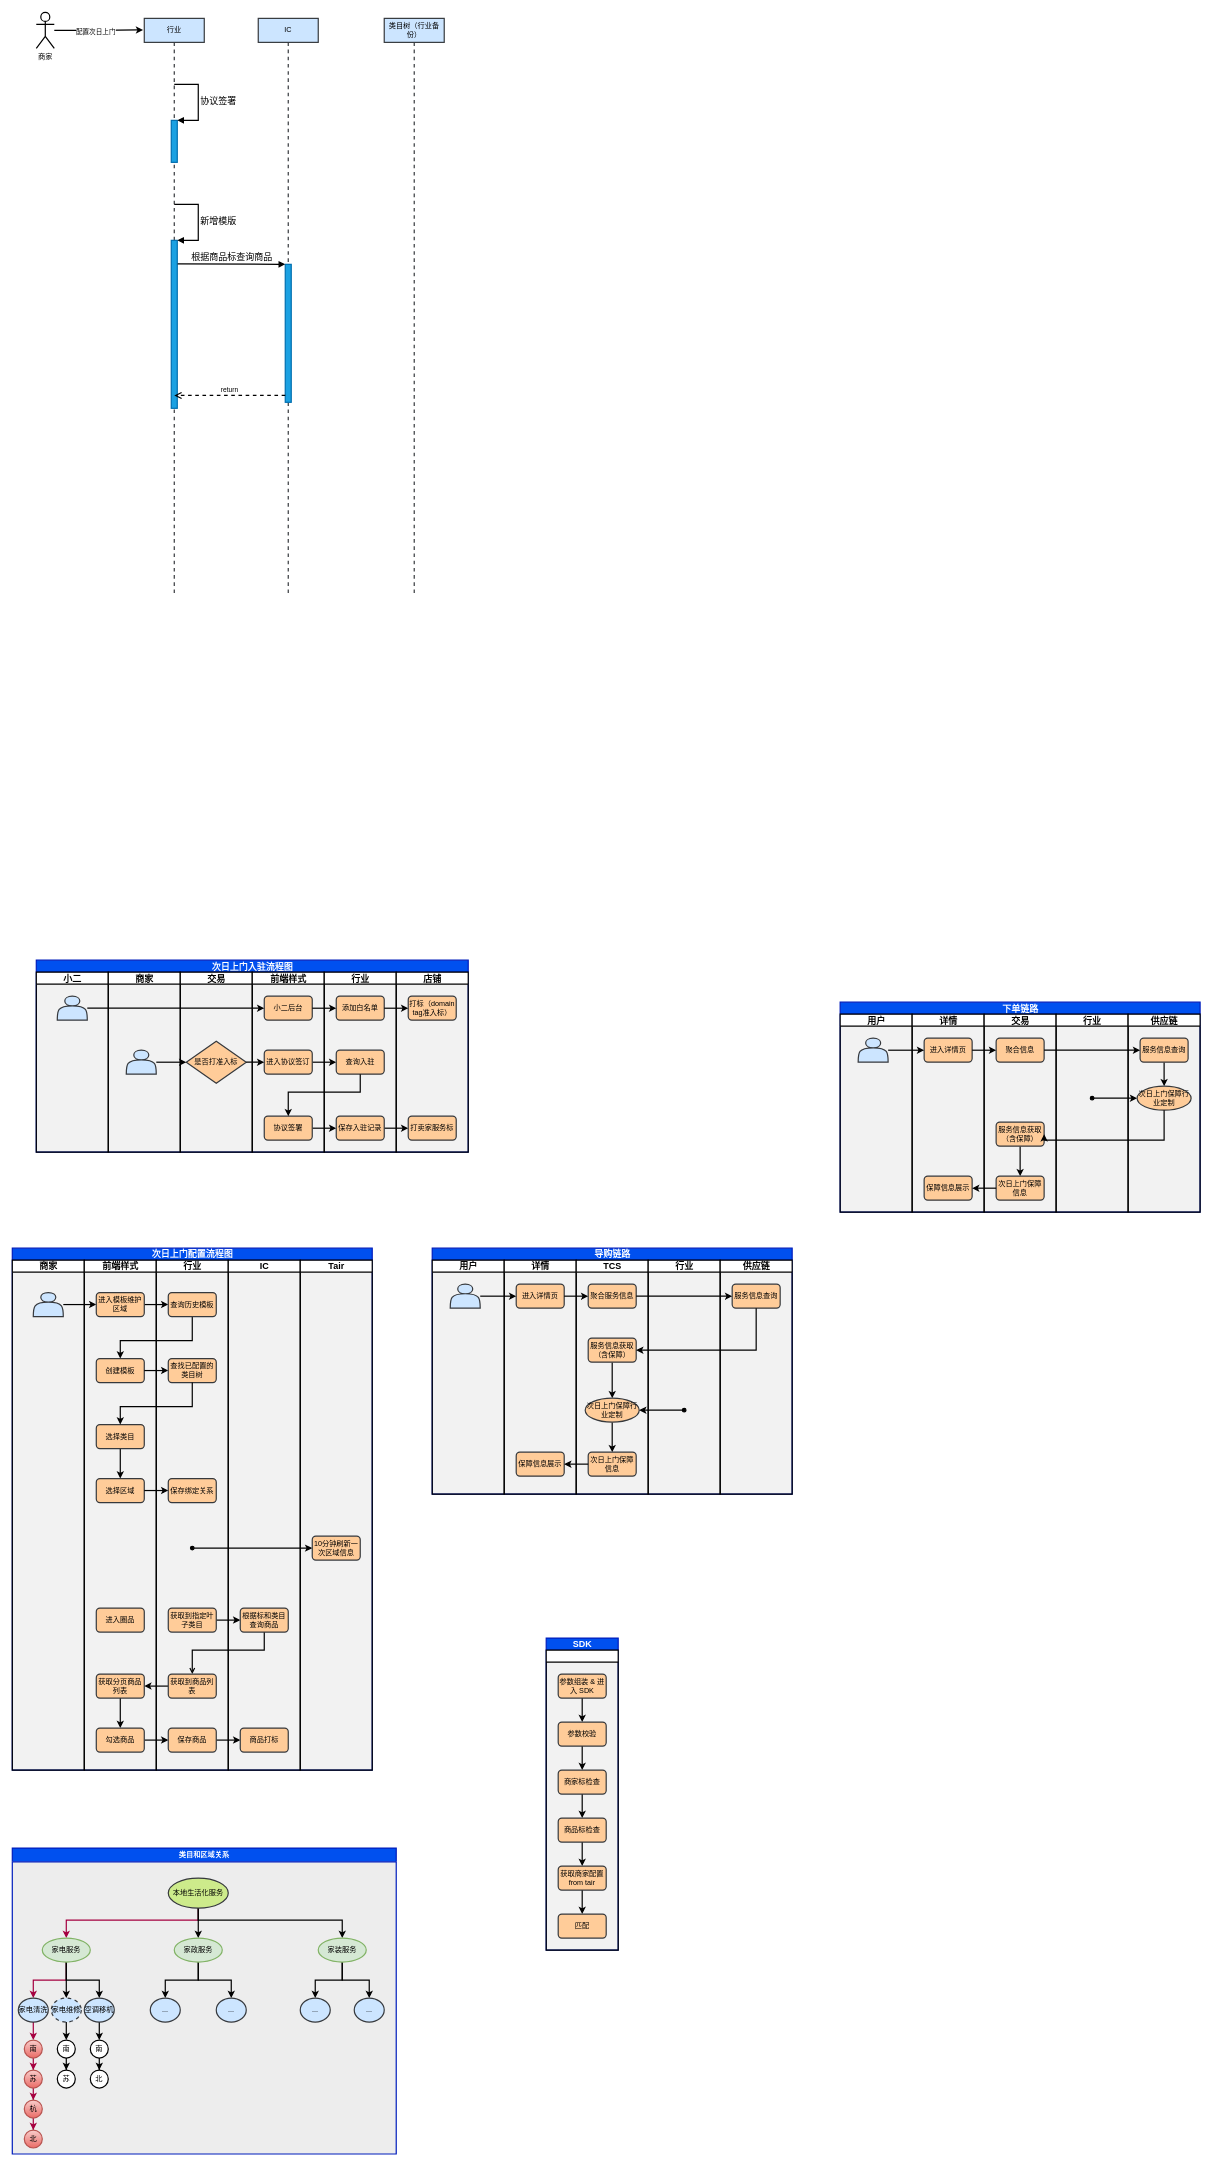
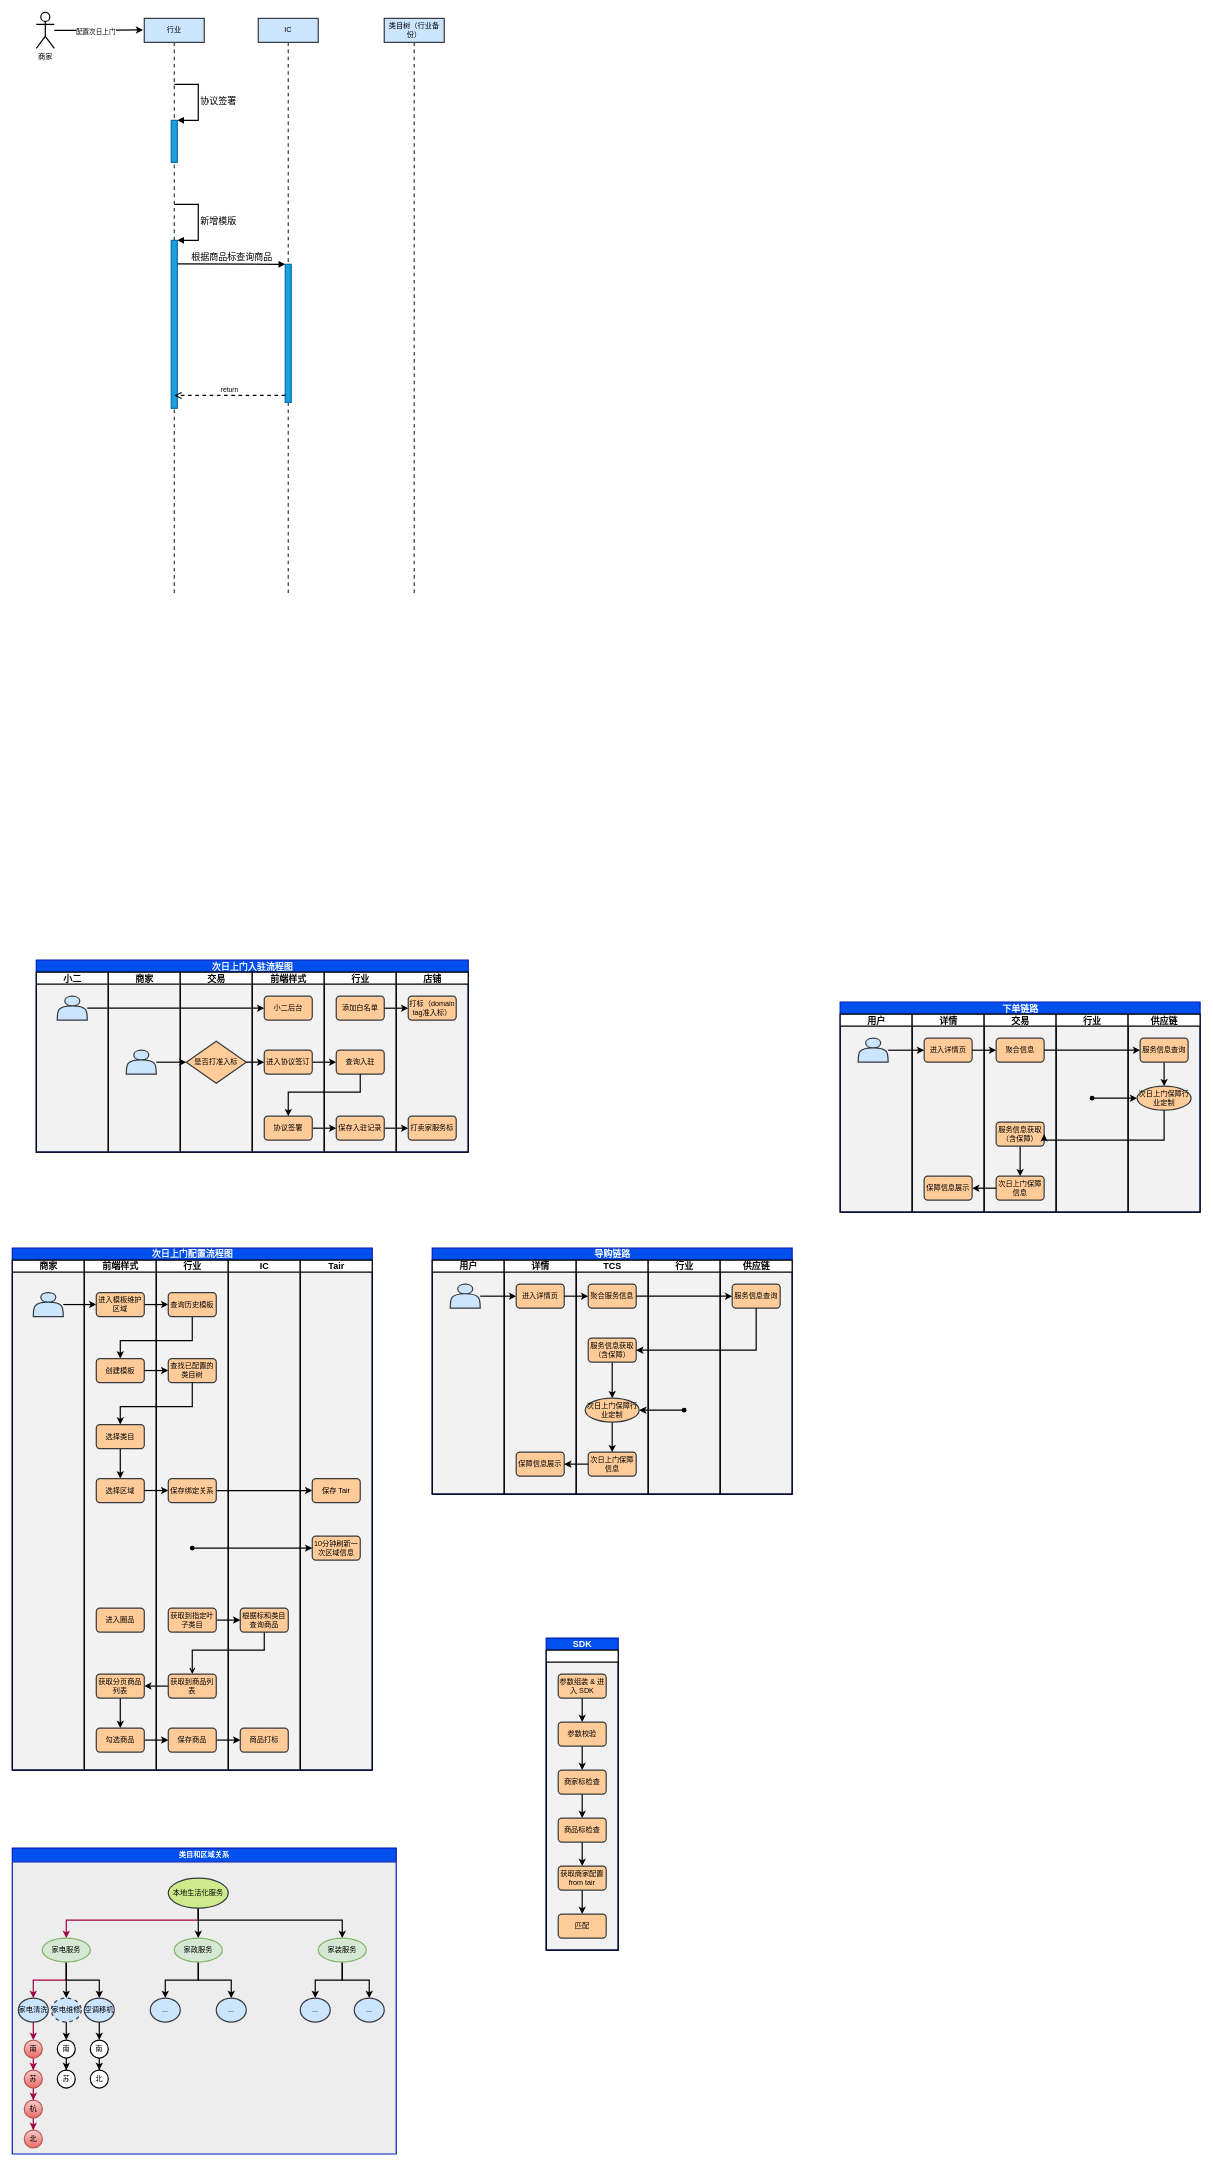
(321, 1008) -> none
none -> (261, 1491)
none -> (336, 1491)
